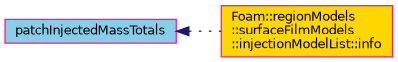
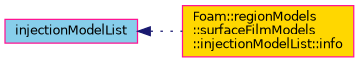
(91, 31) -> (71, 31)
